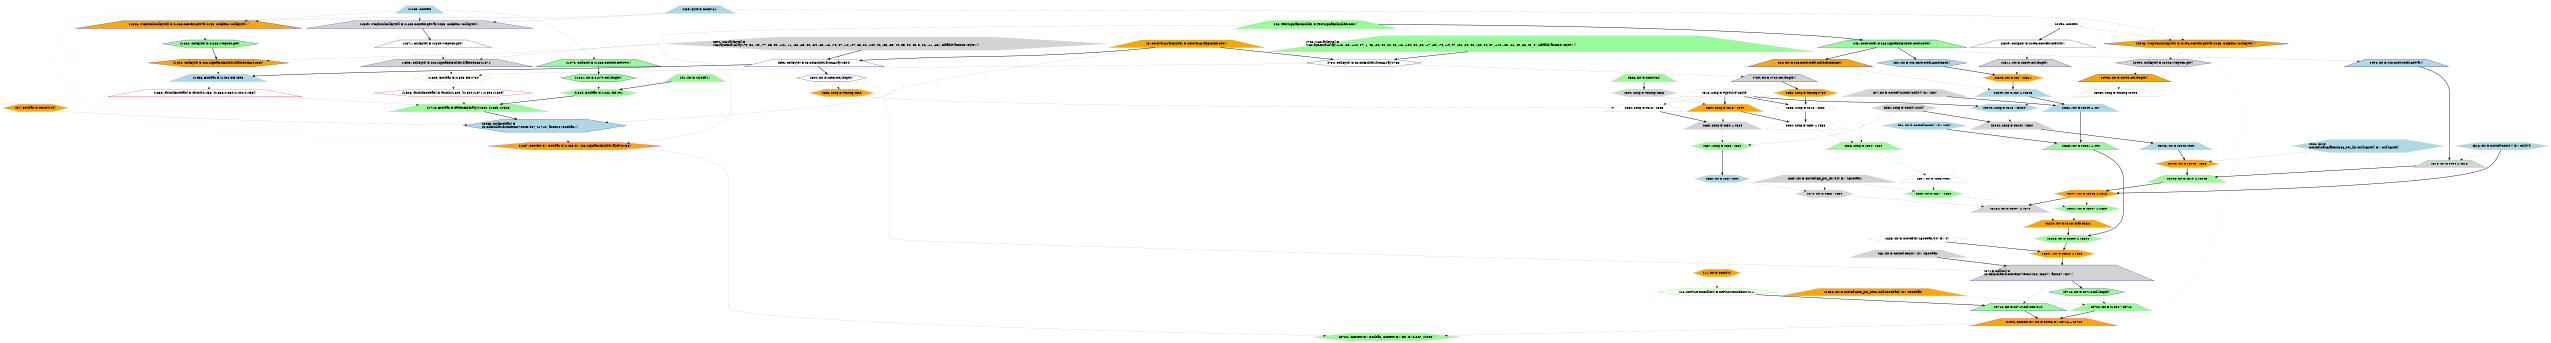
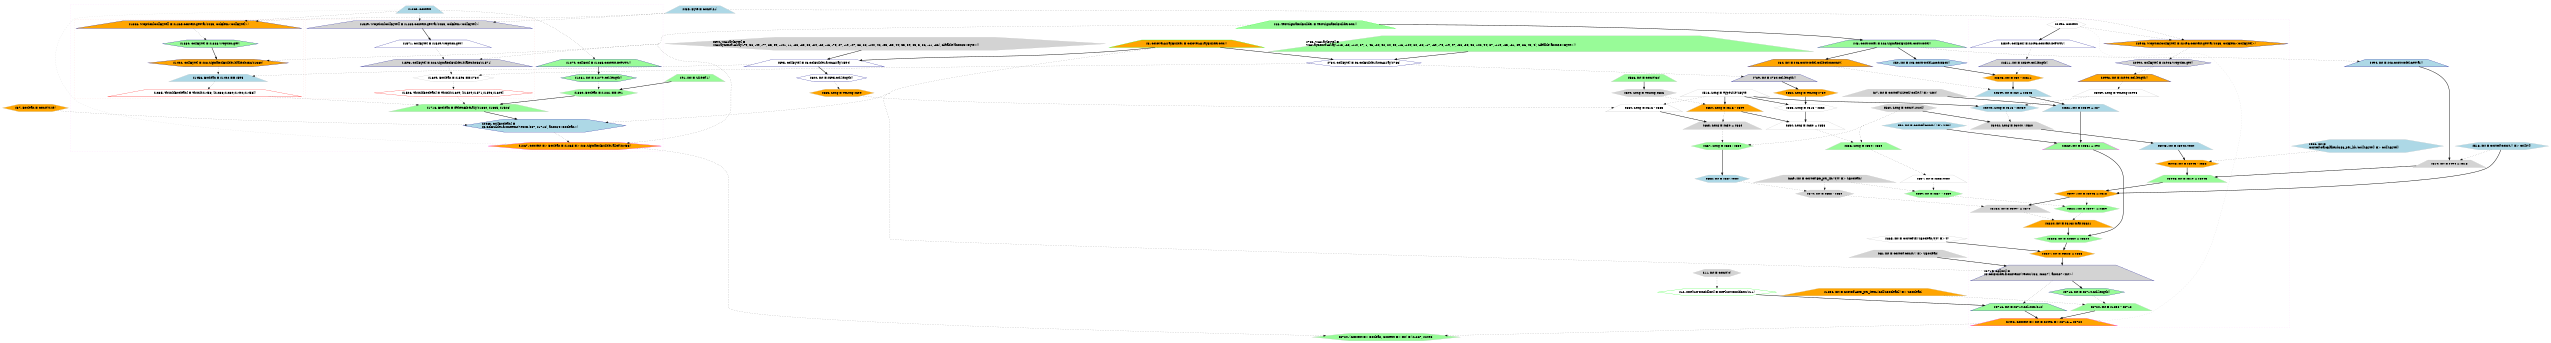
(503, 70) -> (503, 70)
(2449, 164) -> (2449, 164)
(1717, 273) -> (1717, 273)
